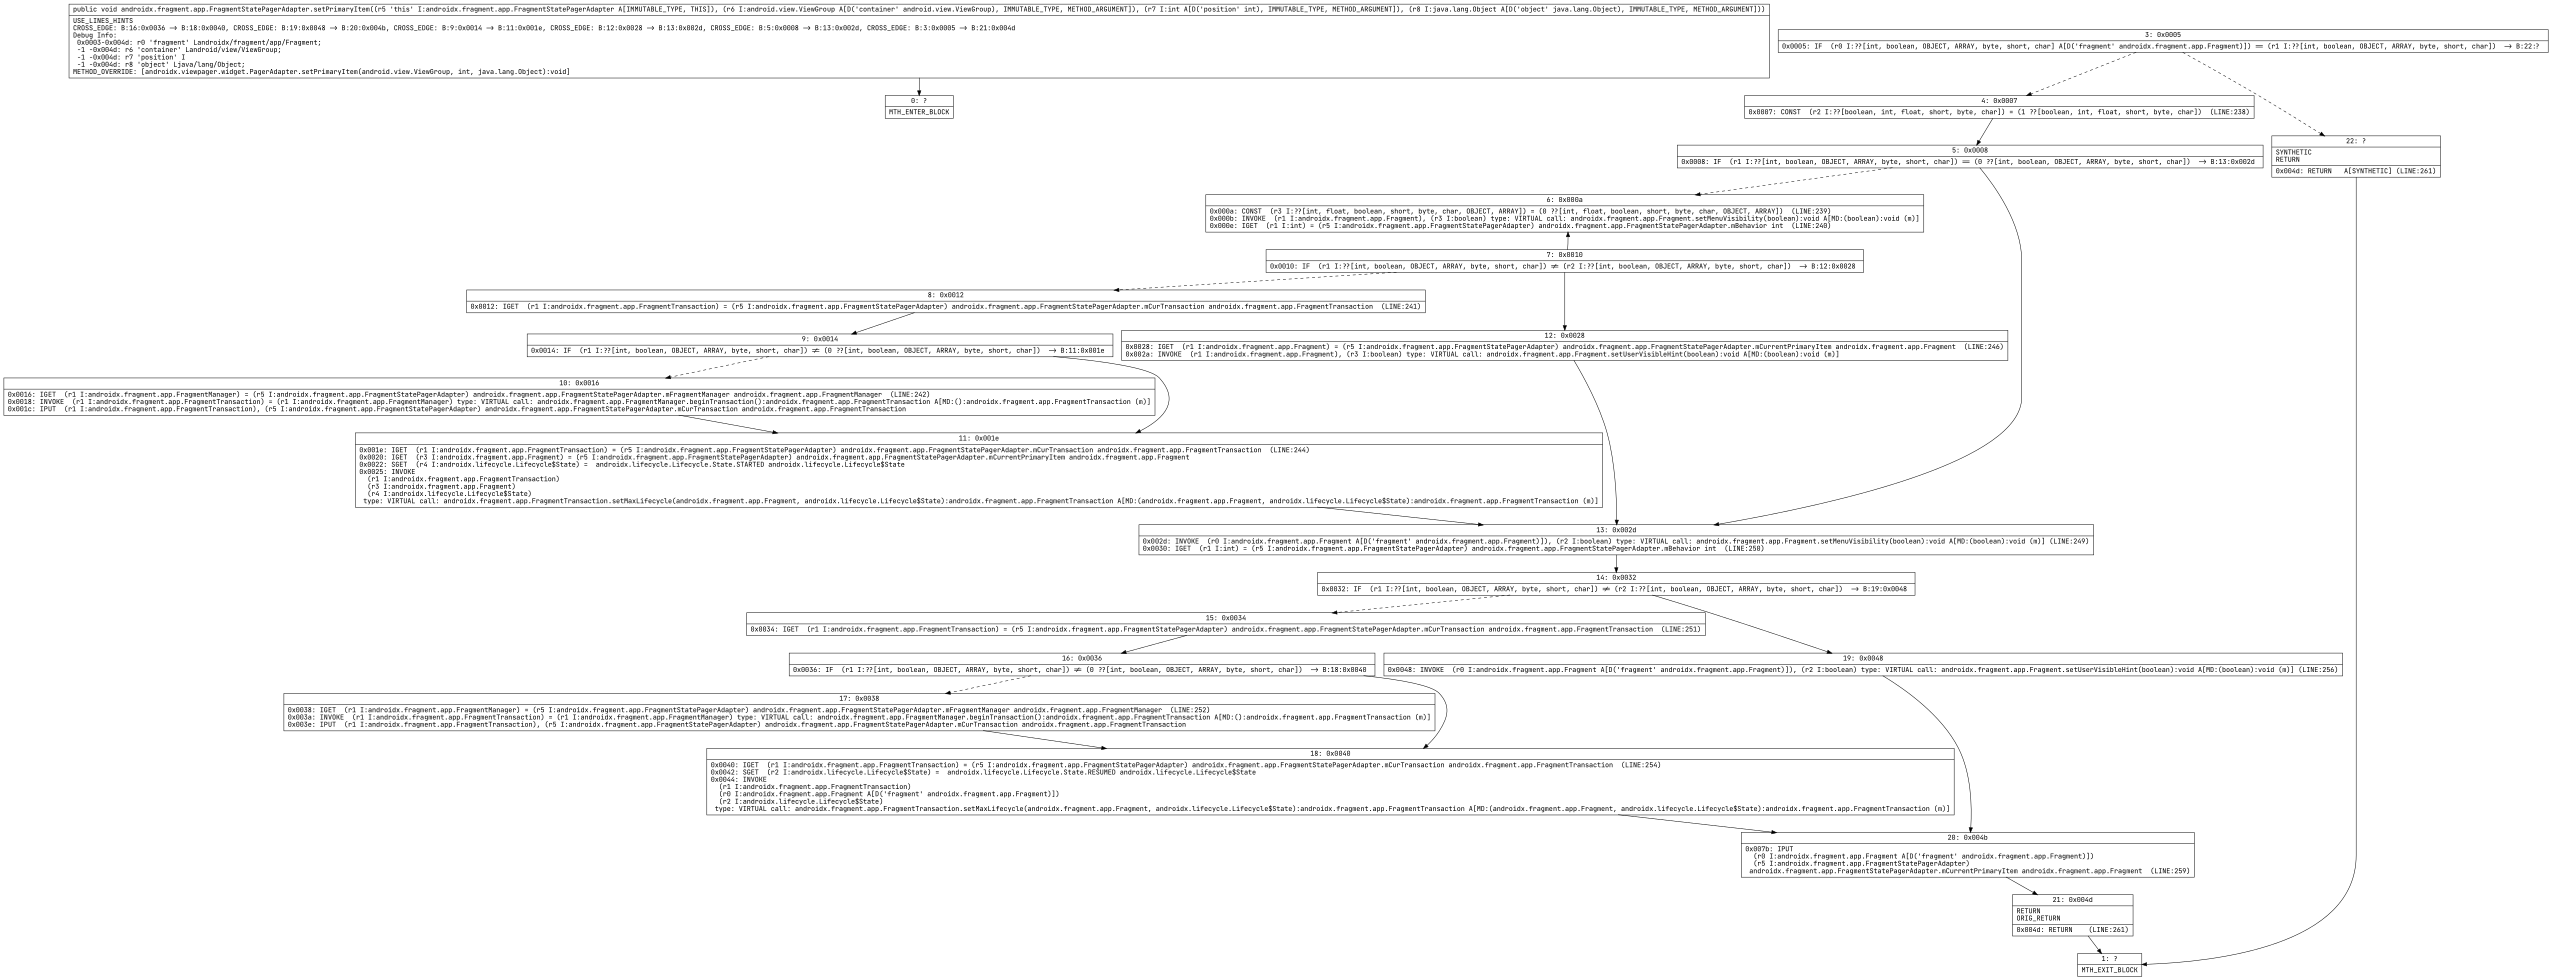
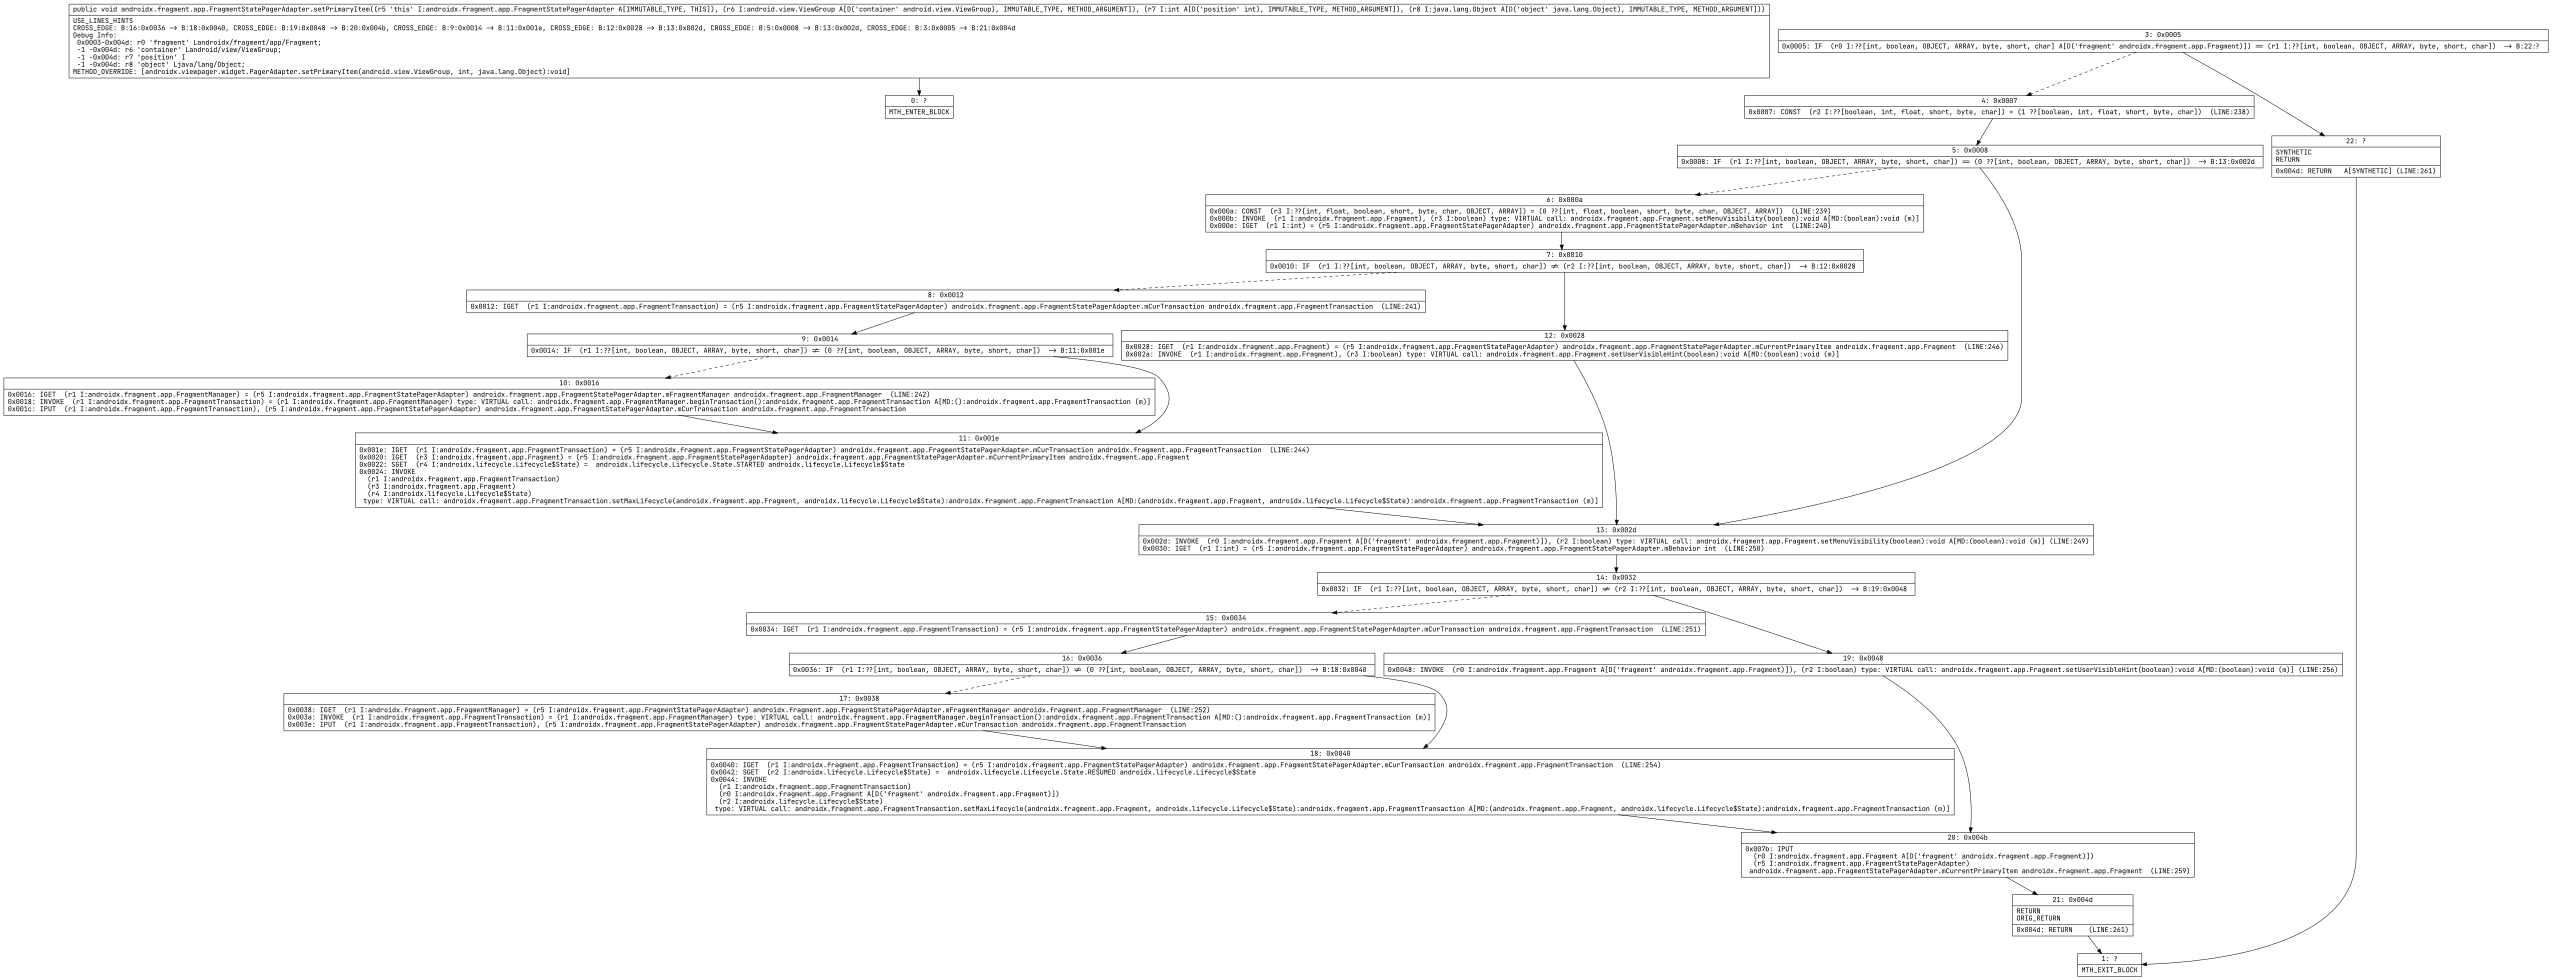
(2252, 92) -> (2252, 92)
(1568, 243) -> (1562, 238)
(392, 472) -> (392, 472)
